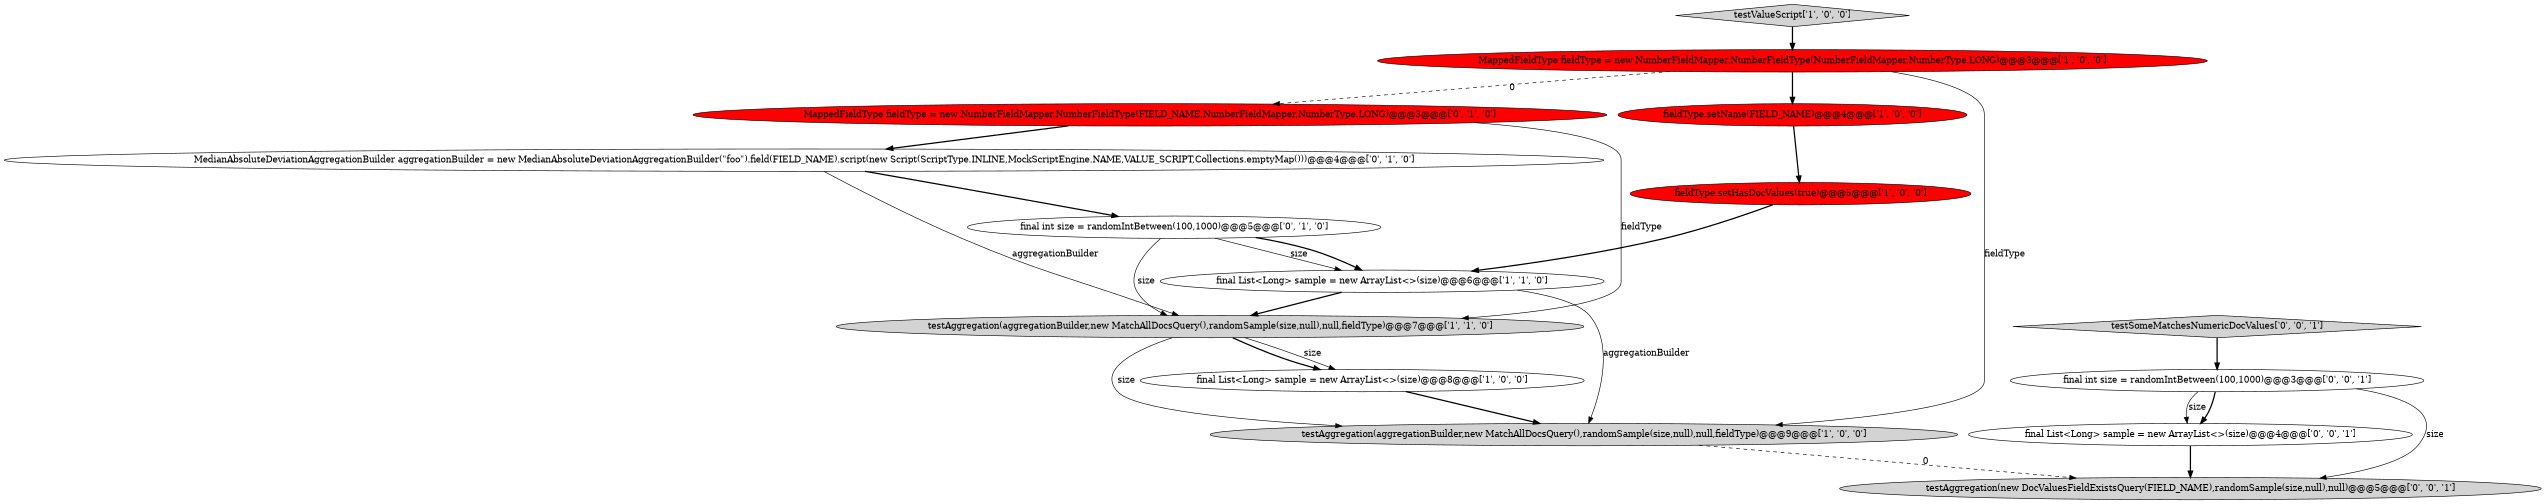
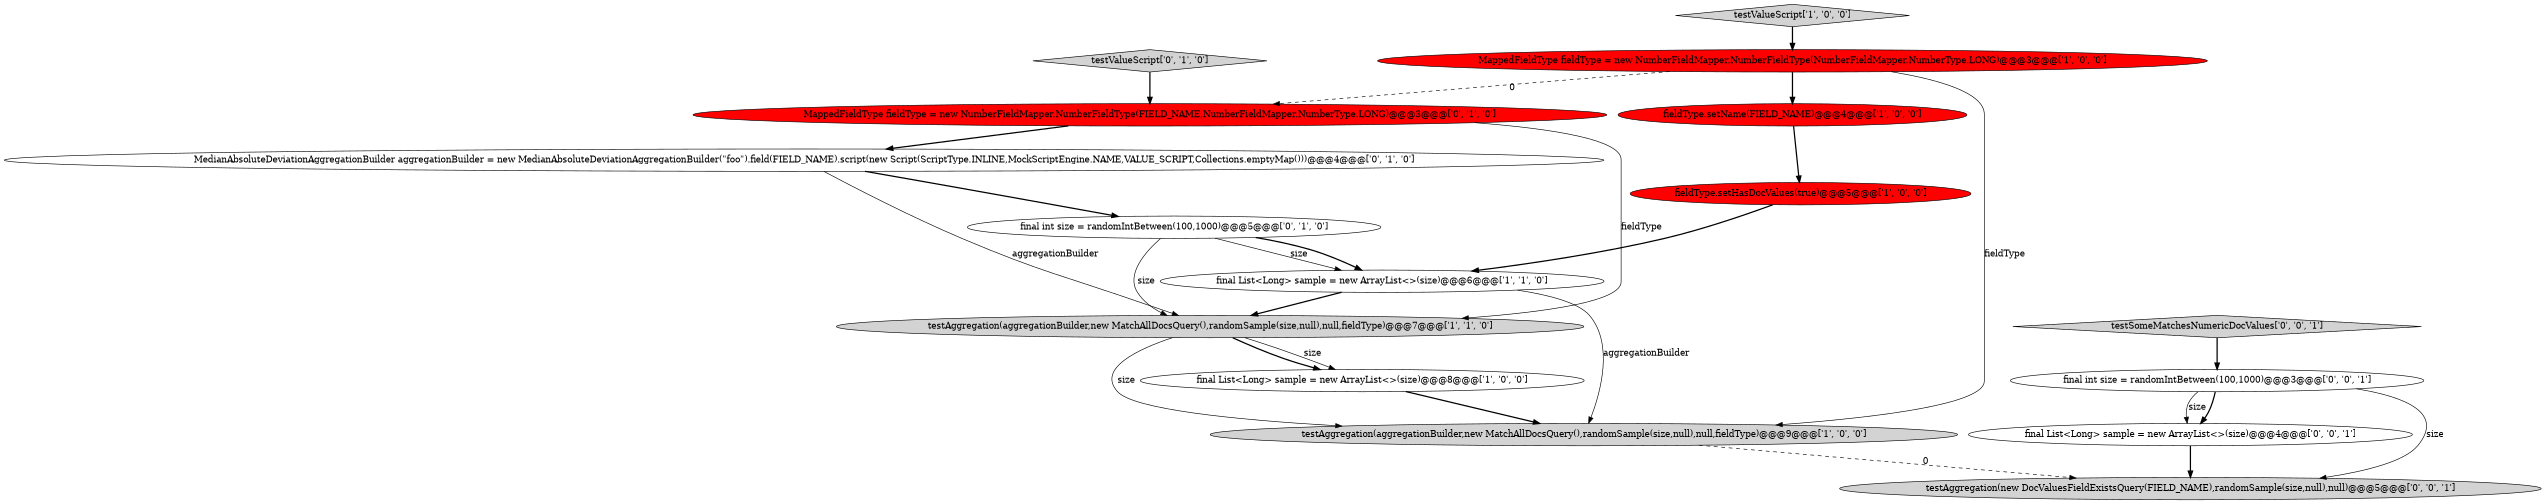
none -> (1150, 61)
